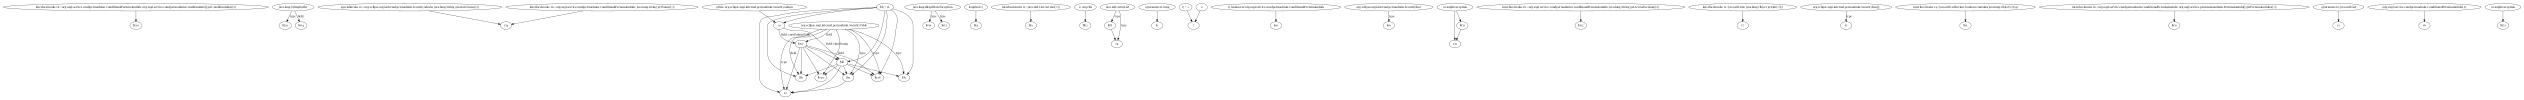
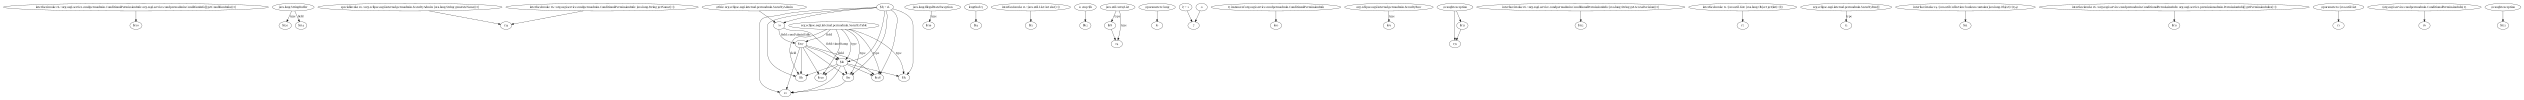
(944, 26) -> none
(785, 46) -> (850, 42)
